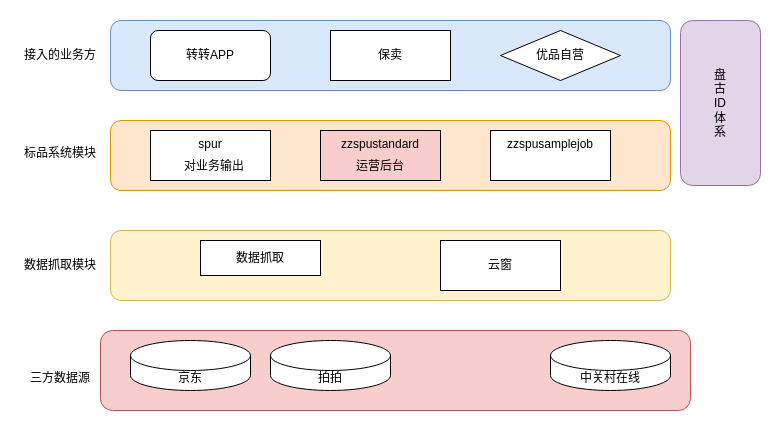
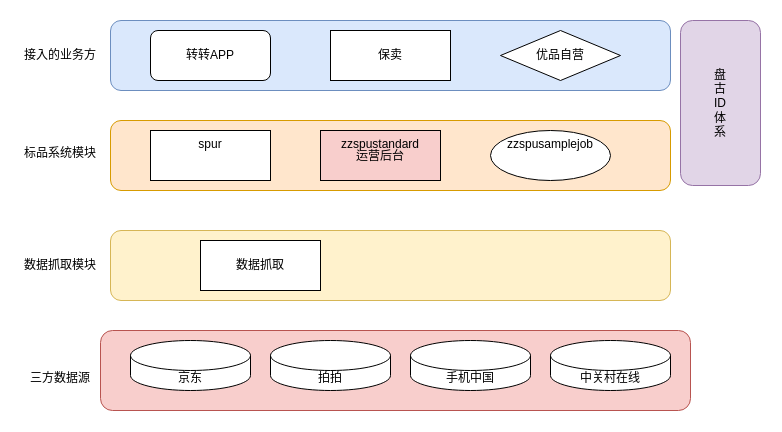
(551, 156) -> (551, 156)
(215, 167) -> none
(381, 167) -> (381, 157)
(261, 258) -> (261, 266)
(501, 266) -> none
none -> (471, 366)
